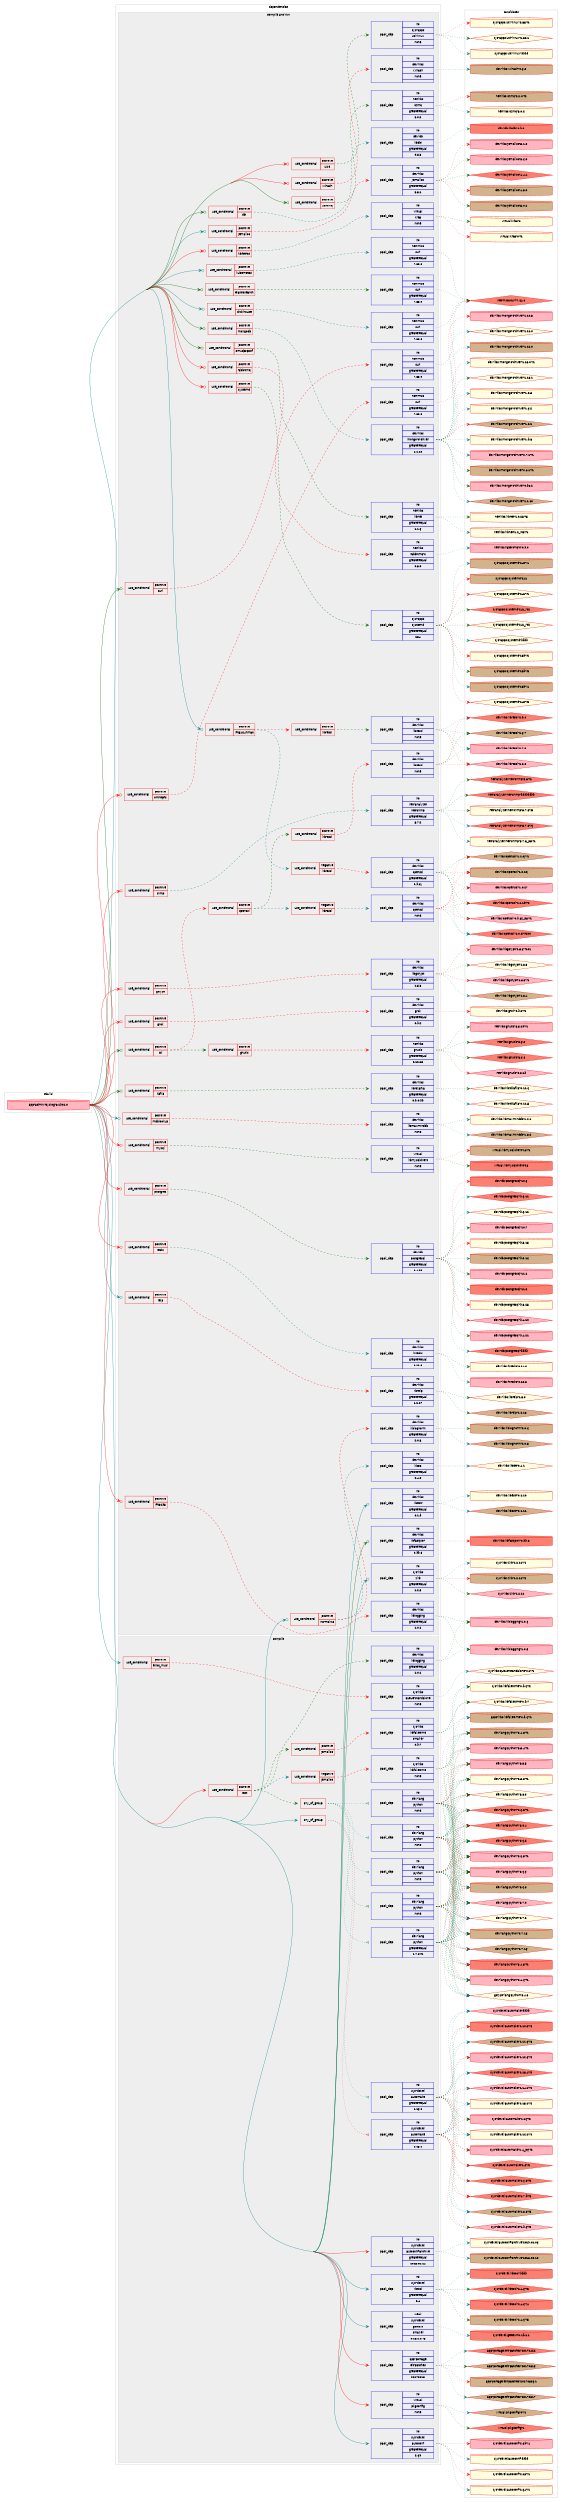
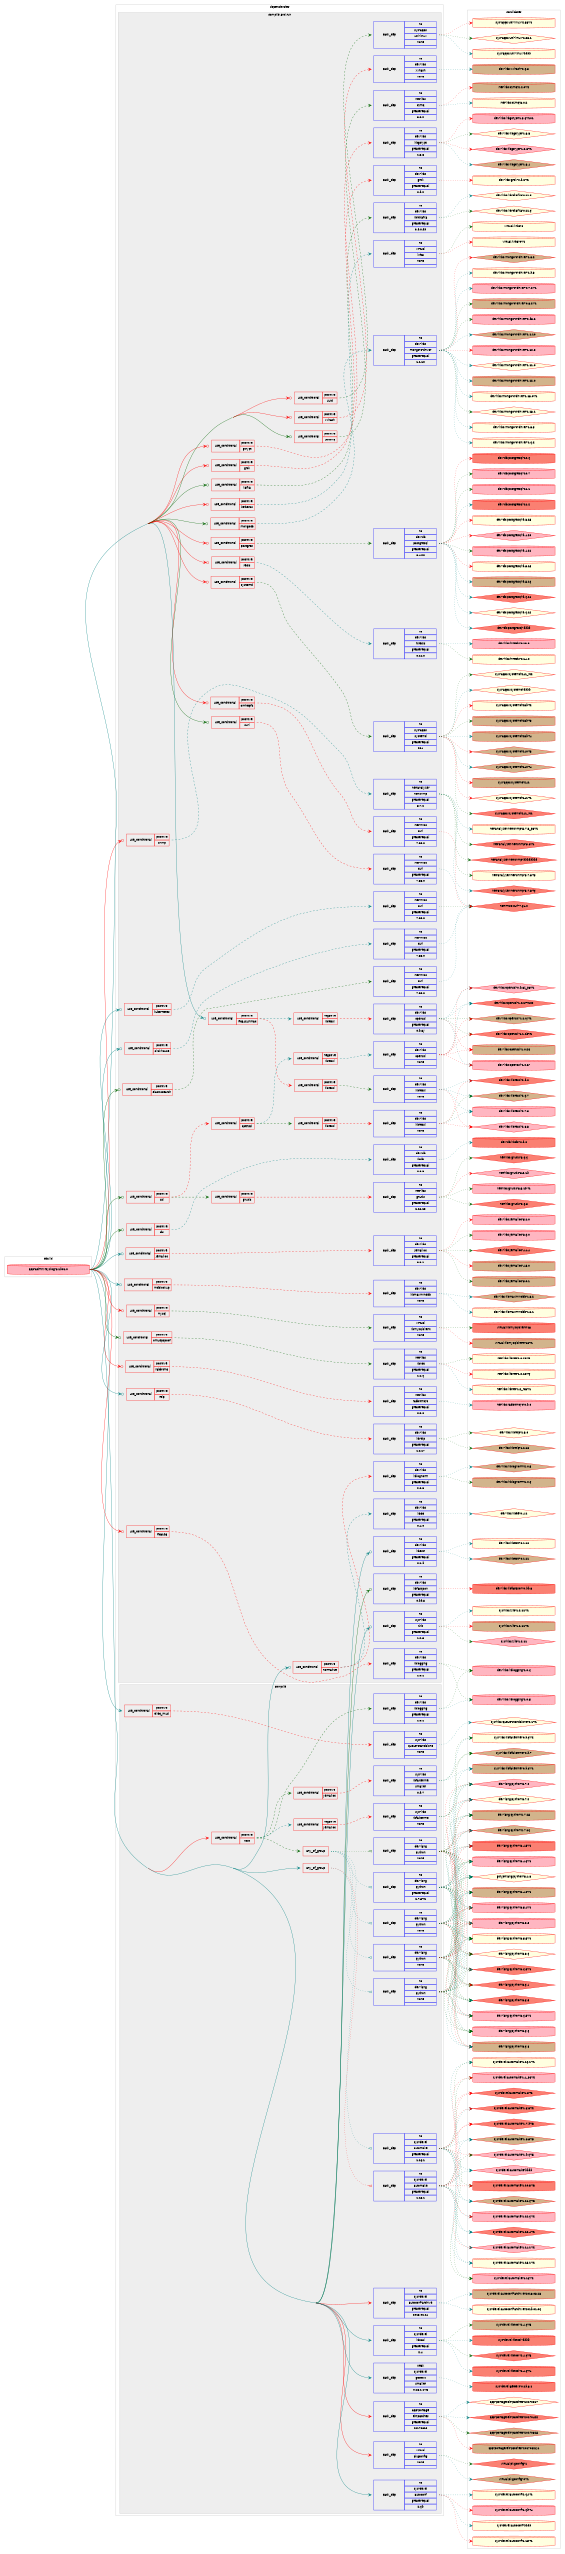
(511, 563) -> (514, 767)
(511, 702) -> (514, 752)
none -> (514, 1374)
(511, 1702) -> (514, 1753)
(511, 1718) -> (514, 1769)
(511, 2397) -> (514, 2402)
